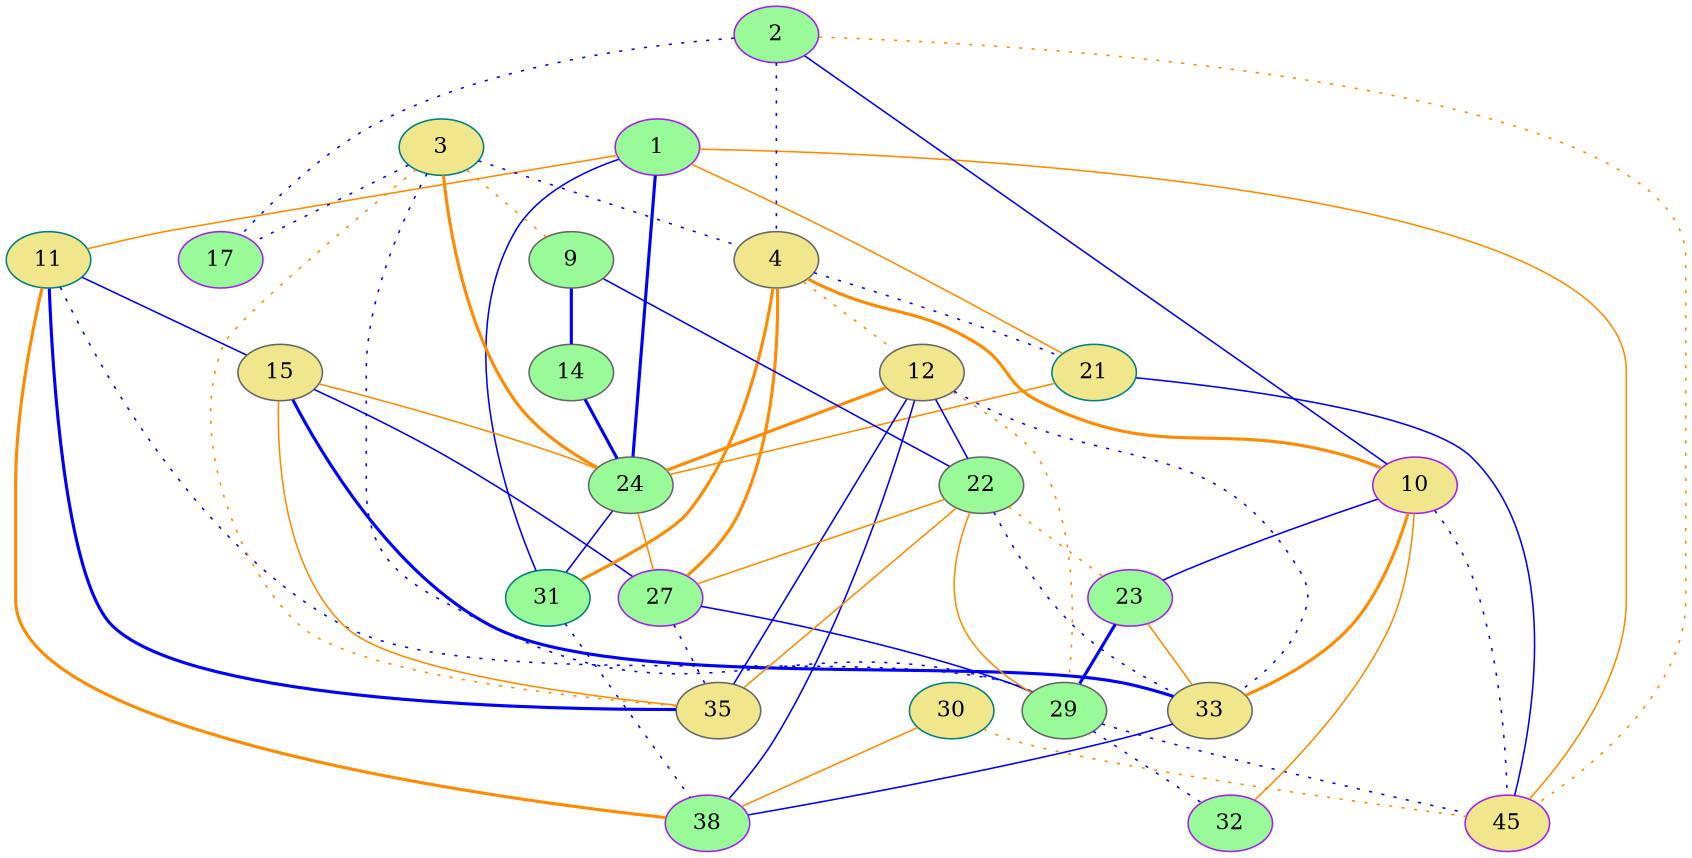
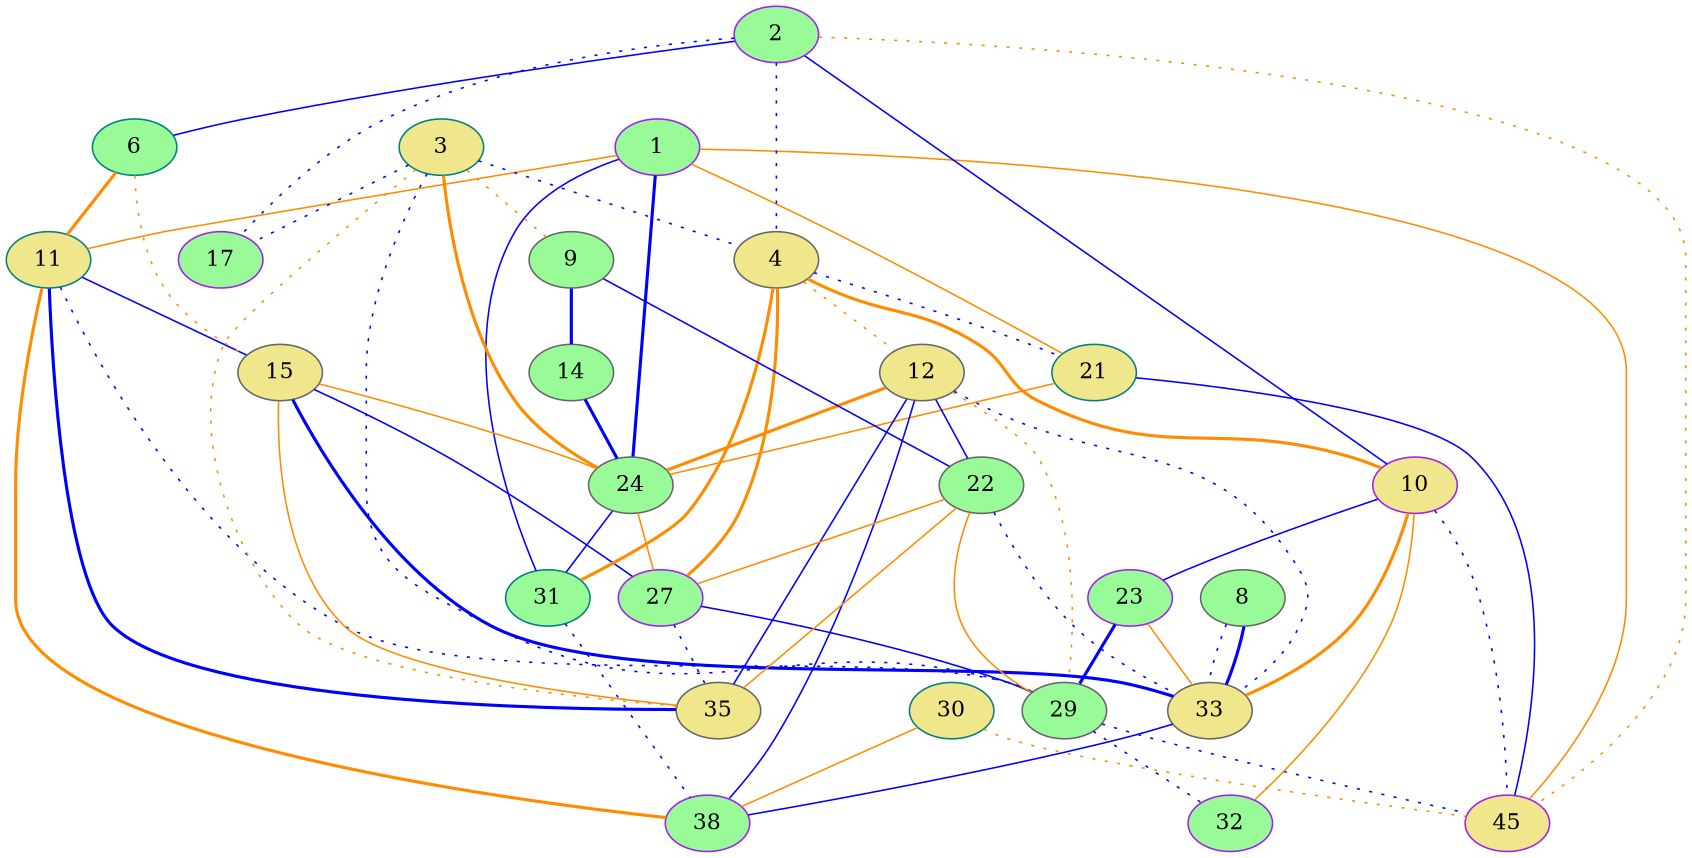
none -> (135, 147)
(1056, 541) -> none
none -> (1243, 598)
